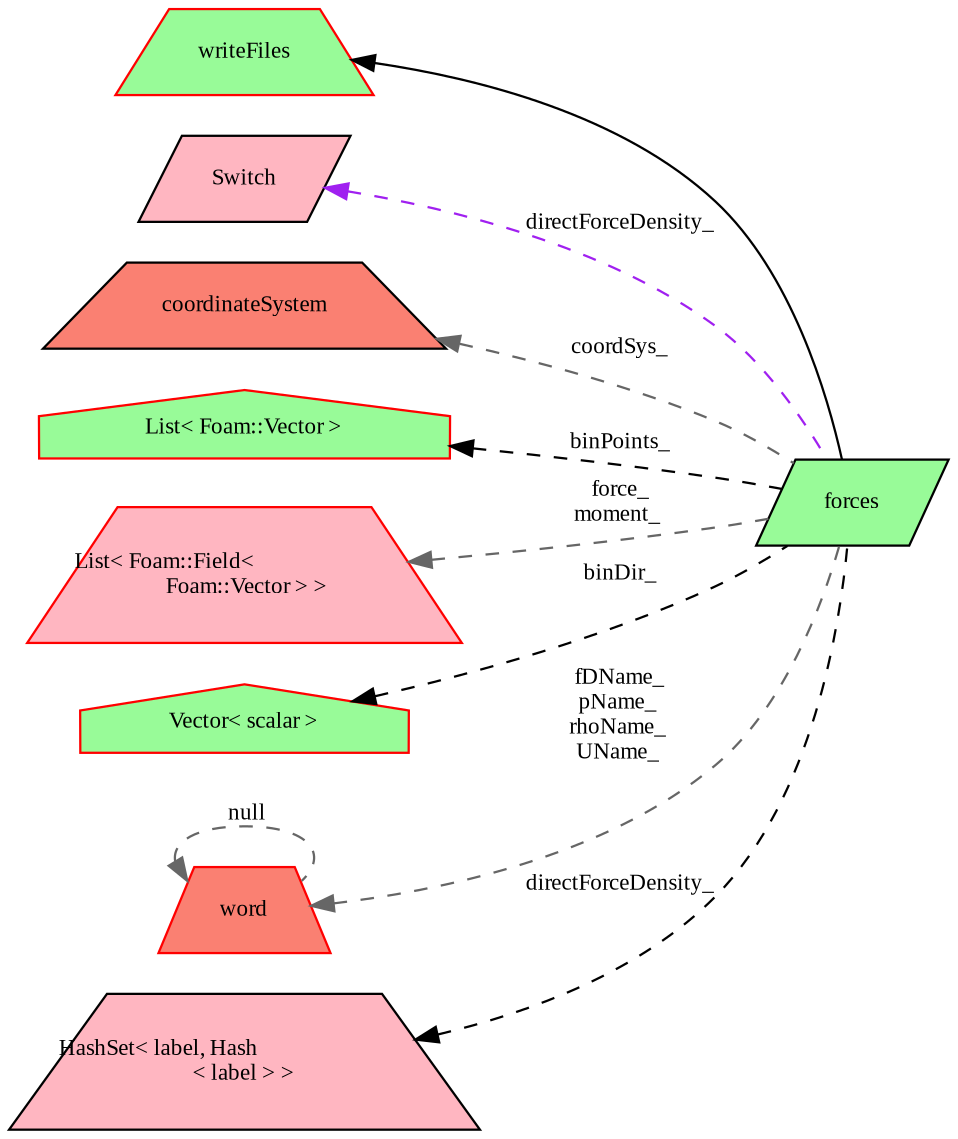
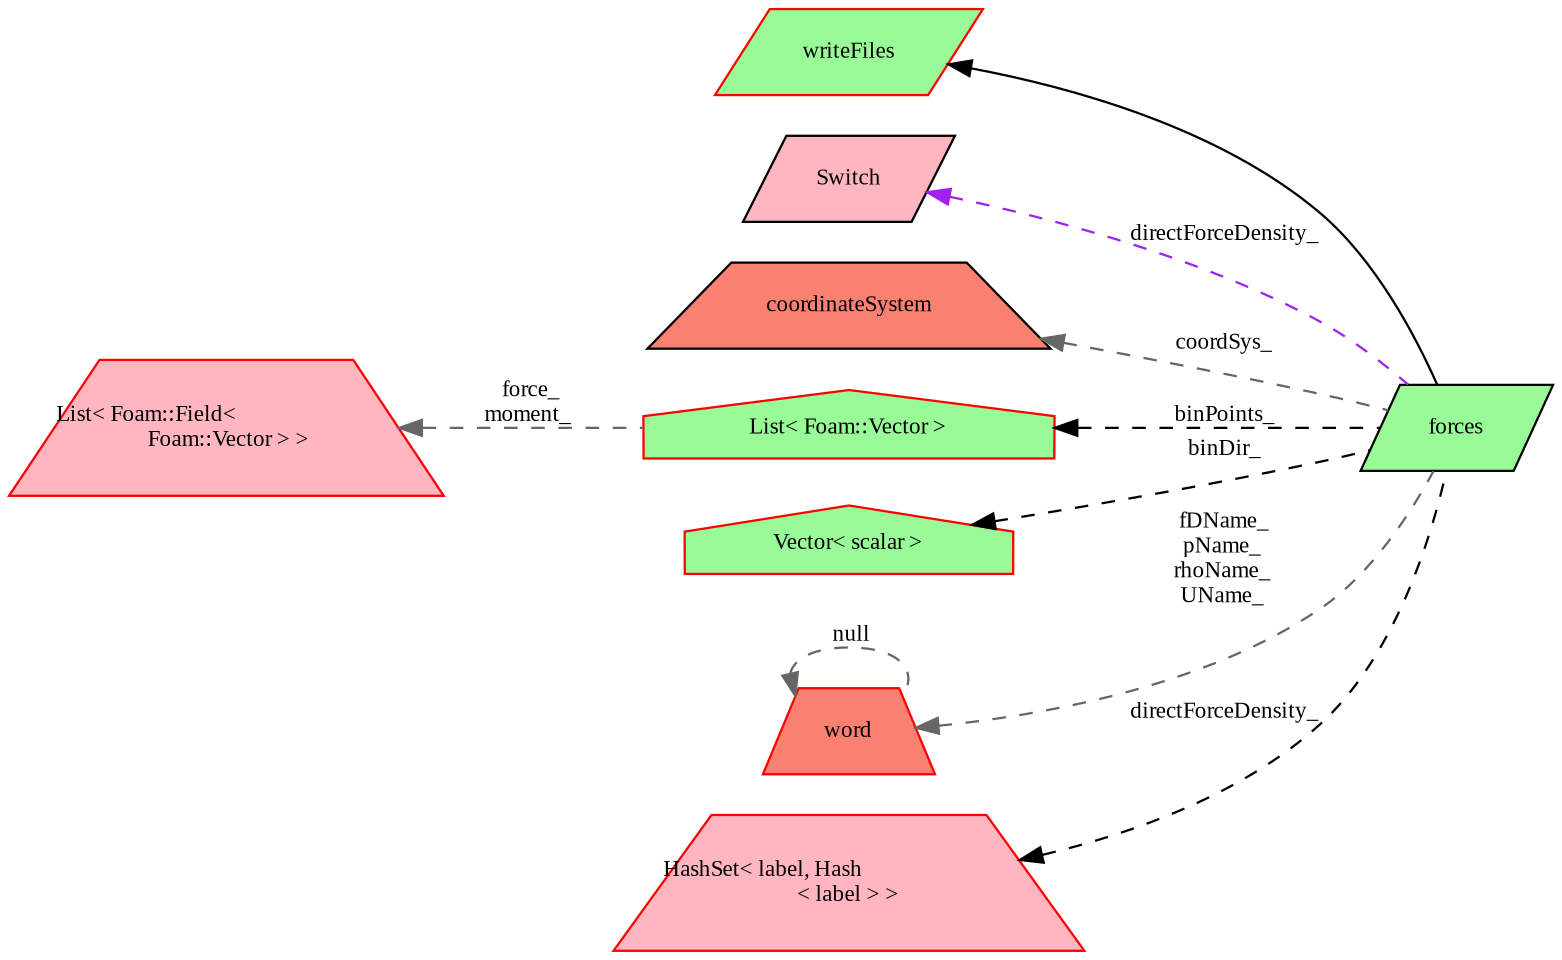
(244, 52) -> (849, 52)
(600, 542) -> (533, 428)
(244, 1062) -> (849, 883)
